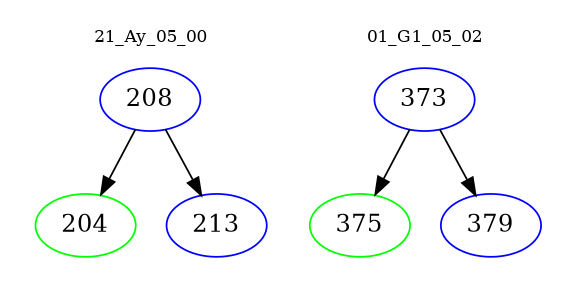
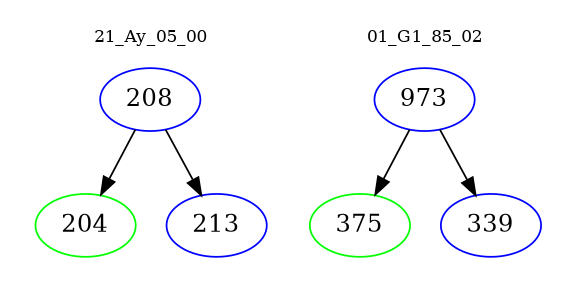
(425, 38) -> (425, 38)
(425, 100) -> (425, 100)
(491, 225) -> (491, 225)
